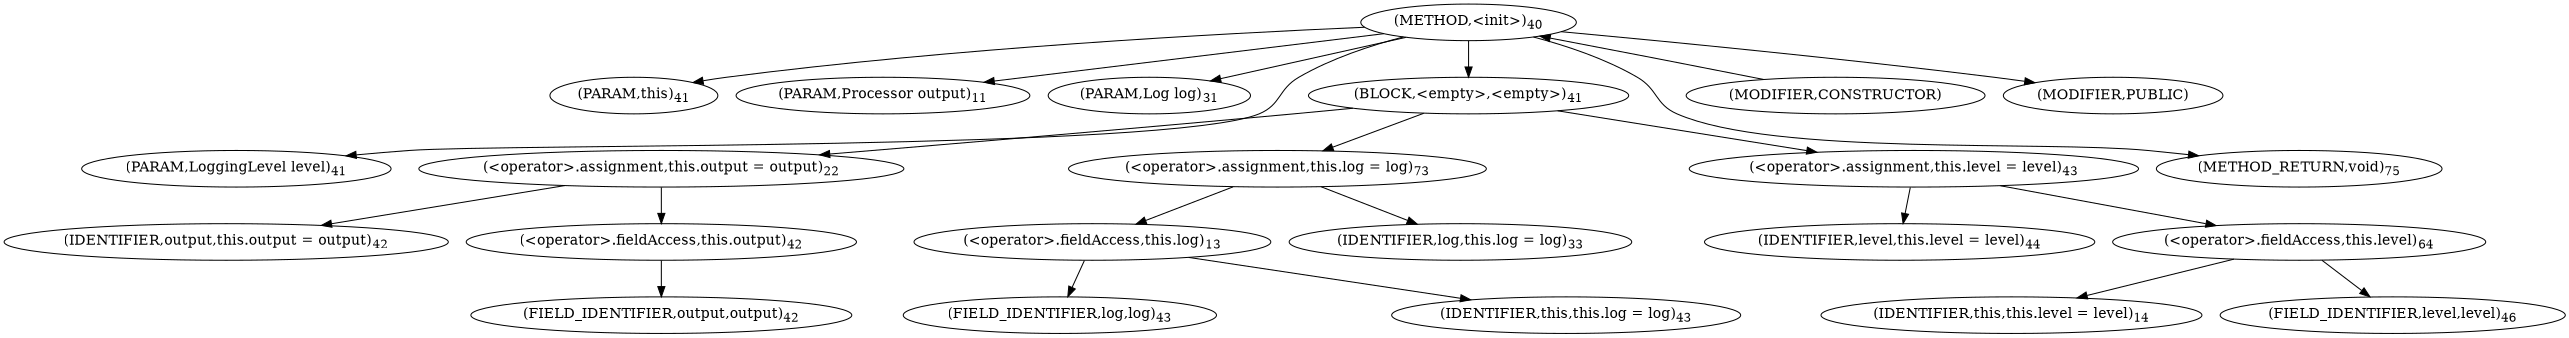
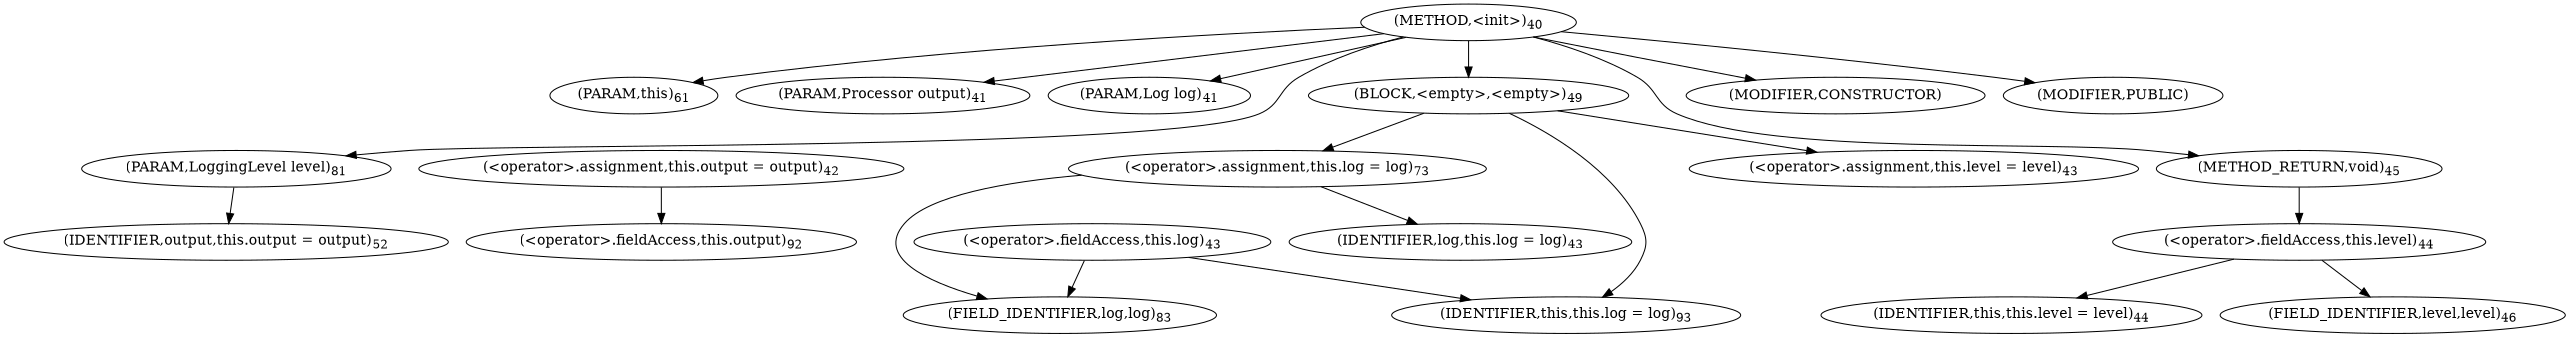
(1657, 59) -> (1639, 58)
(682, 94) -> (682, 94)
(980, 94) -> (980, 94)
(1211, 94) -> (1211, 94)
(1575, 94) -> (1575, 94)
(1091, 132) -> (1614, 186)
(339, 167) -> (339, 167)
(832, 167) -> (832, 167)
(2393, 167) -> (2393, 167)
(1189, 204) -> (930, 206)
(448, 205) -> (232, 200)
(2103, 205) -> (2299, 200)
(381, 240) -> (381, 240)
(795, 240) -> (795, 240)
(1213, 240) -> (1213, 240)
(1576, 240) -> (1576, 240)
(2426, 240) -> (2426, 240)
(1900, 242) -> none
(1164, 314) -> (1164, 314)
(1684, 314) -> (1684, 314)
(2142, 314) -> (2142, 314)
(661, 315) -> none
